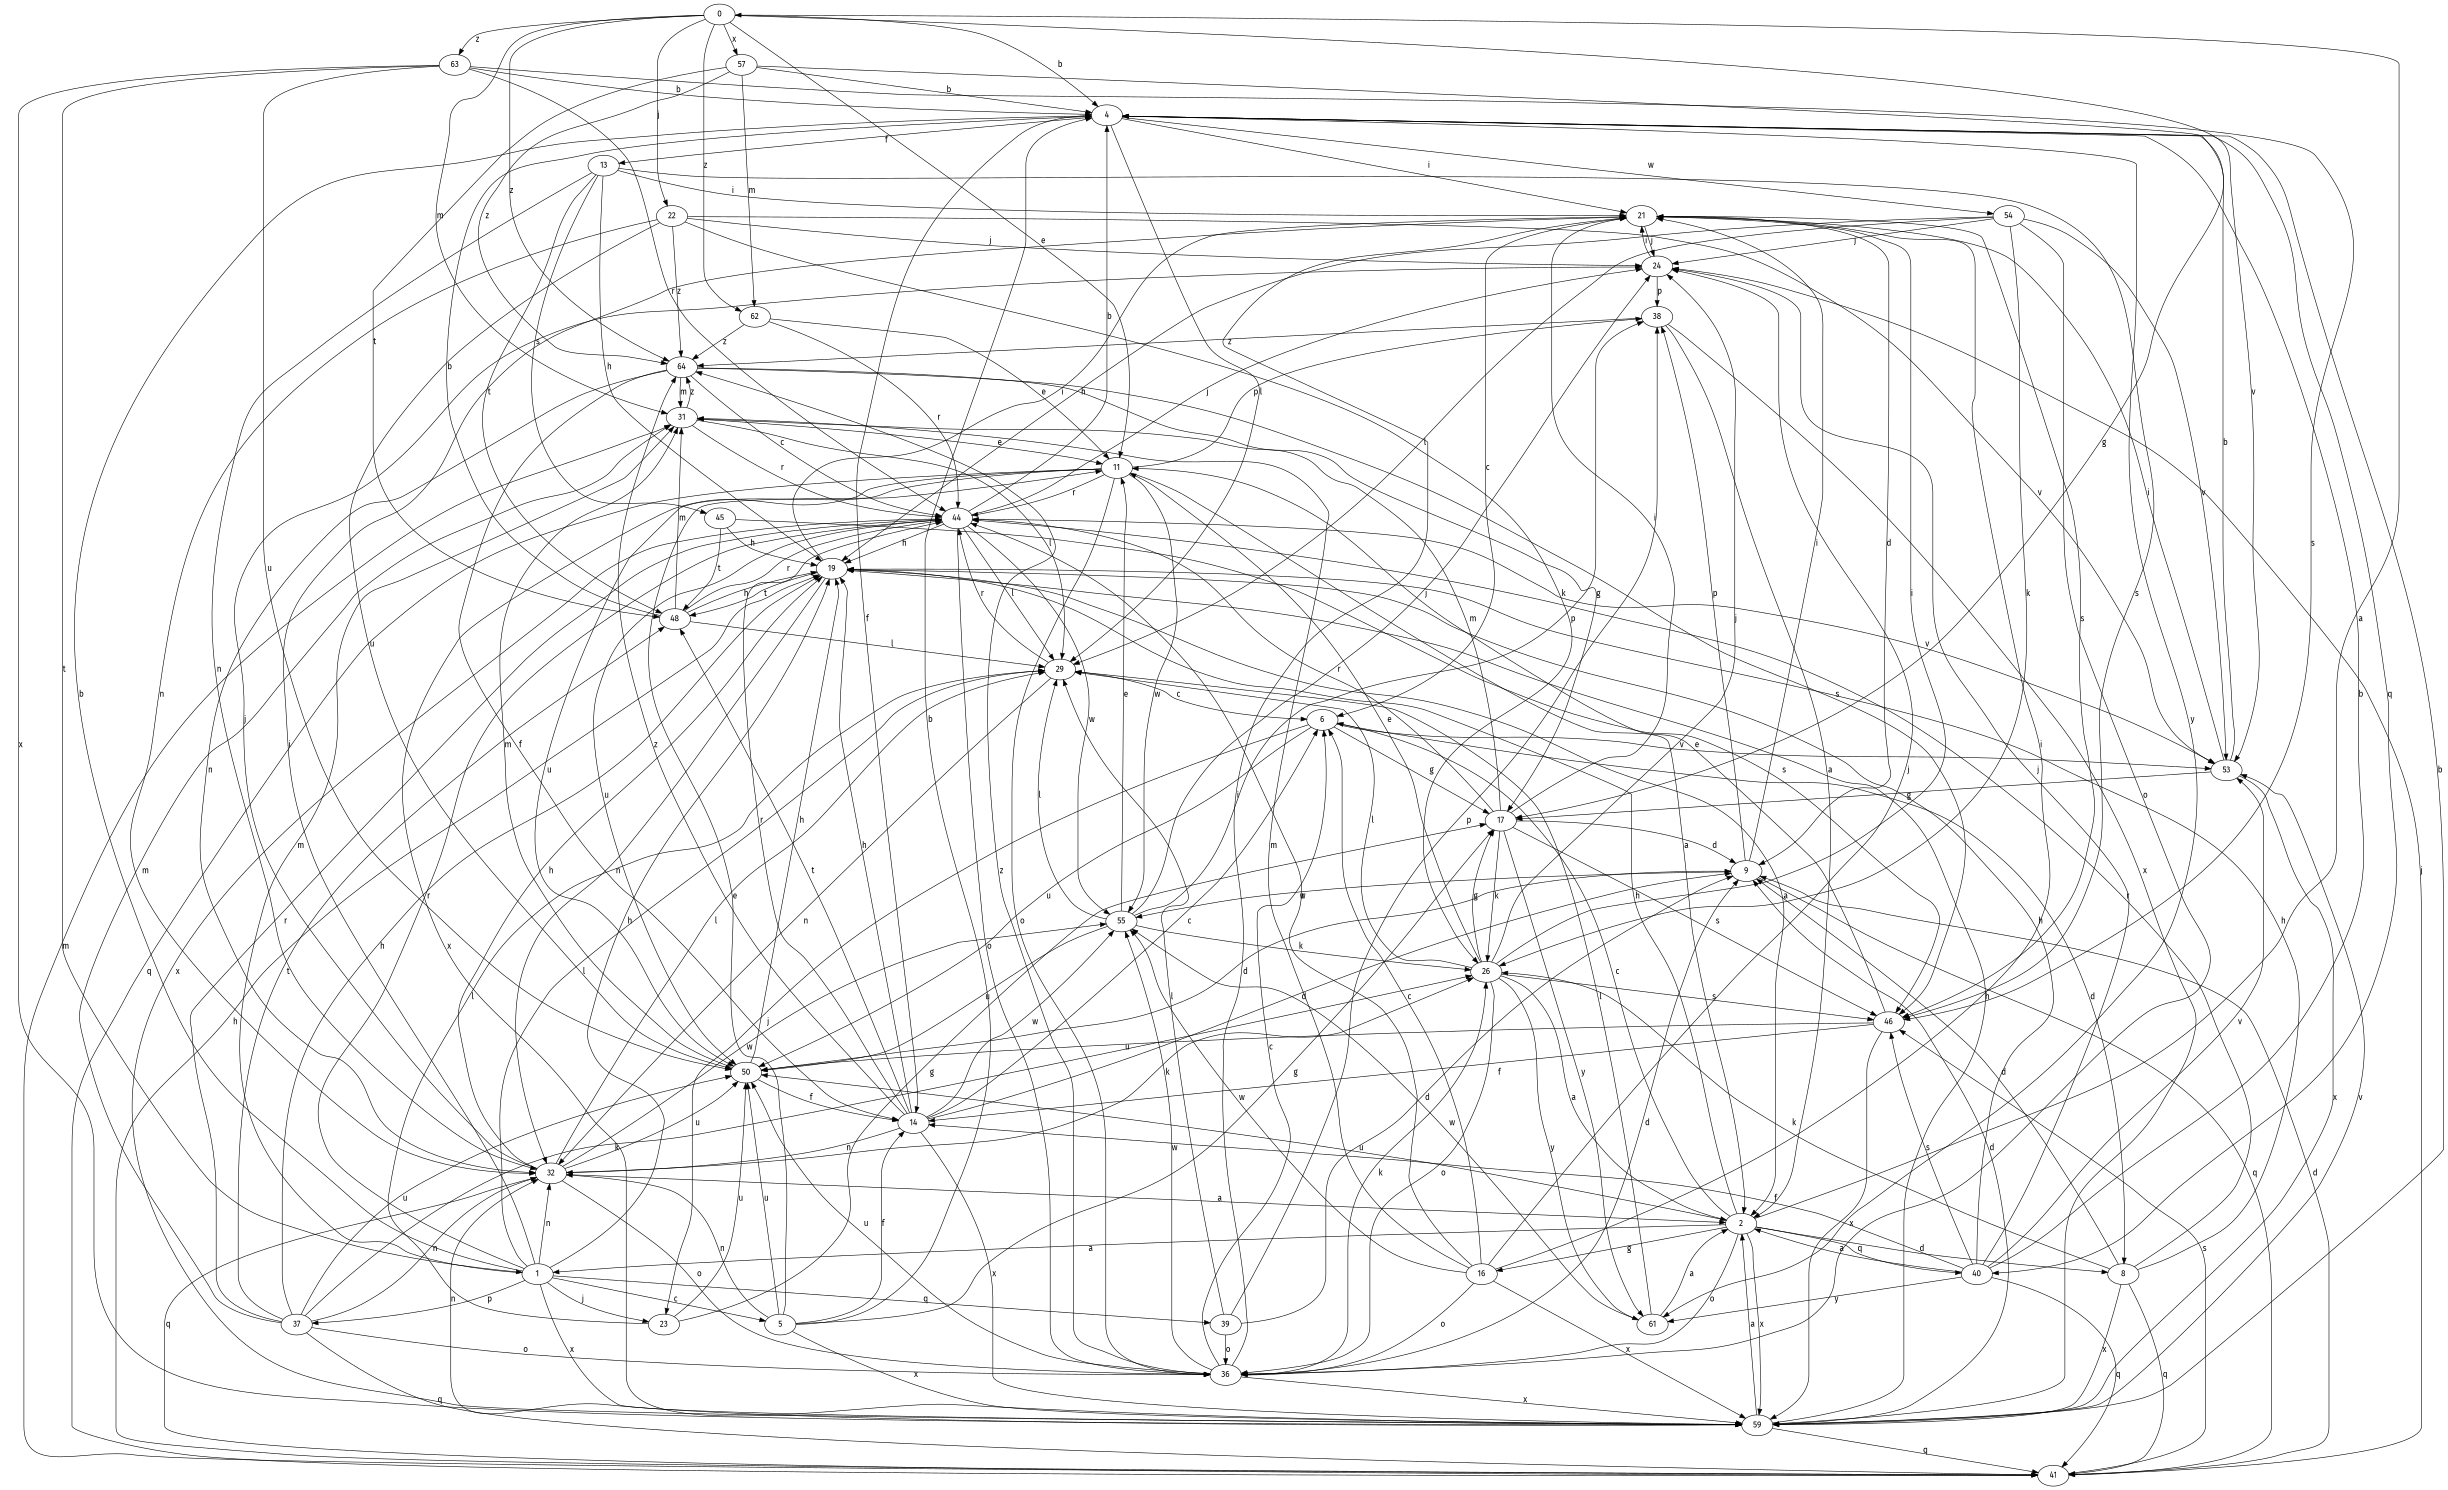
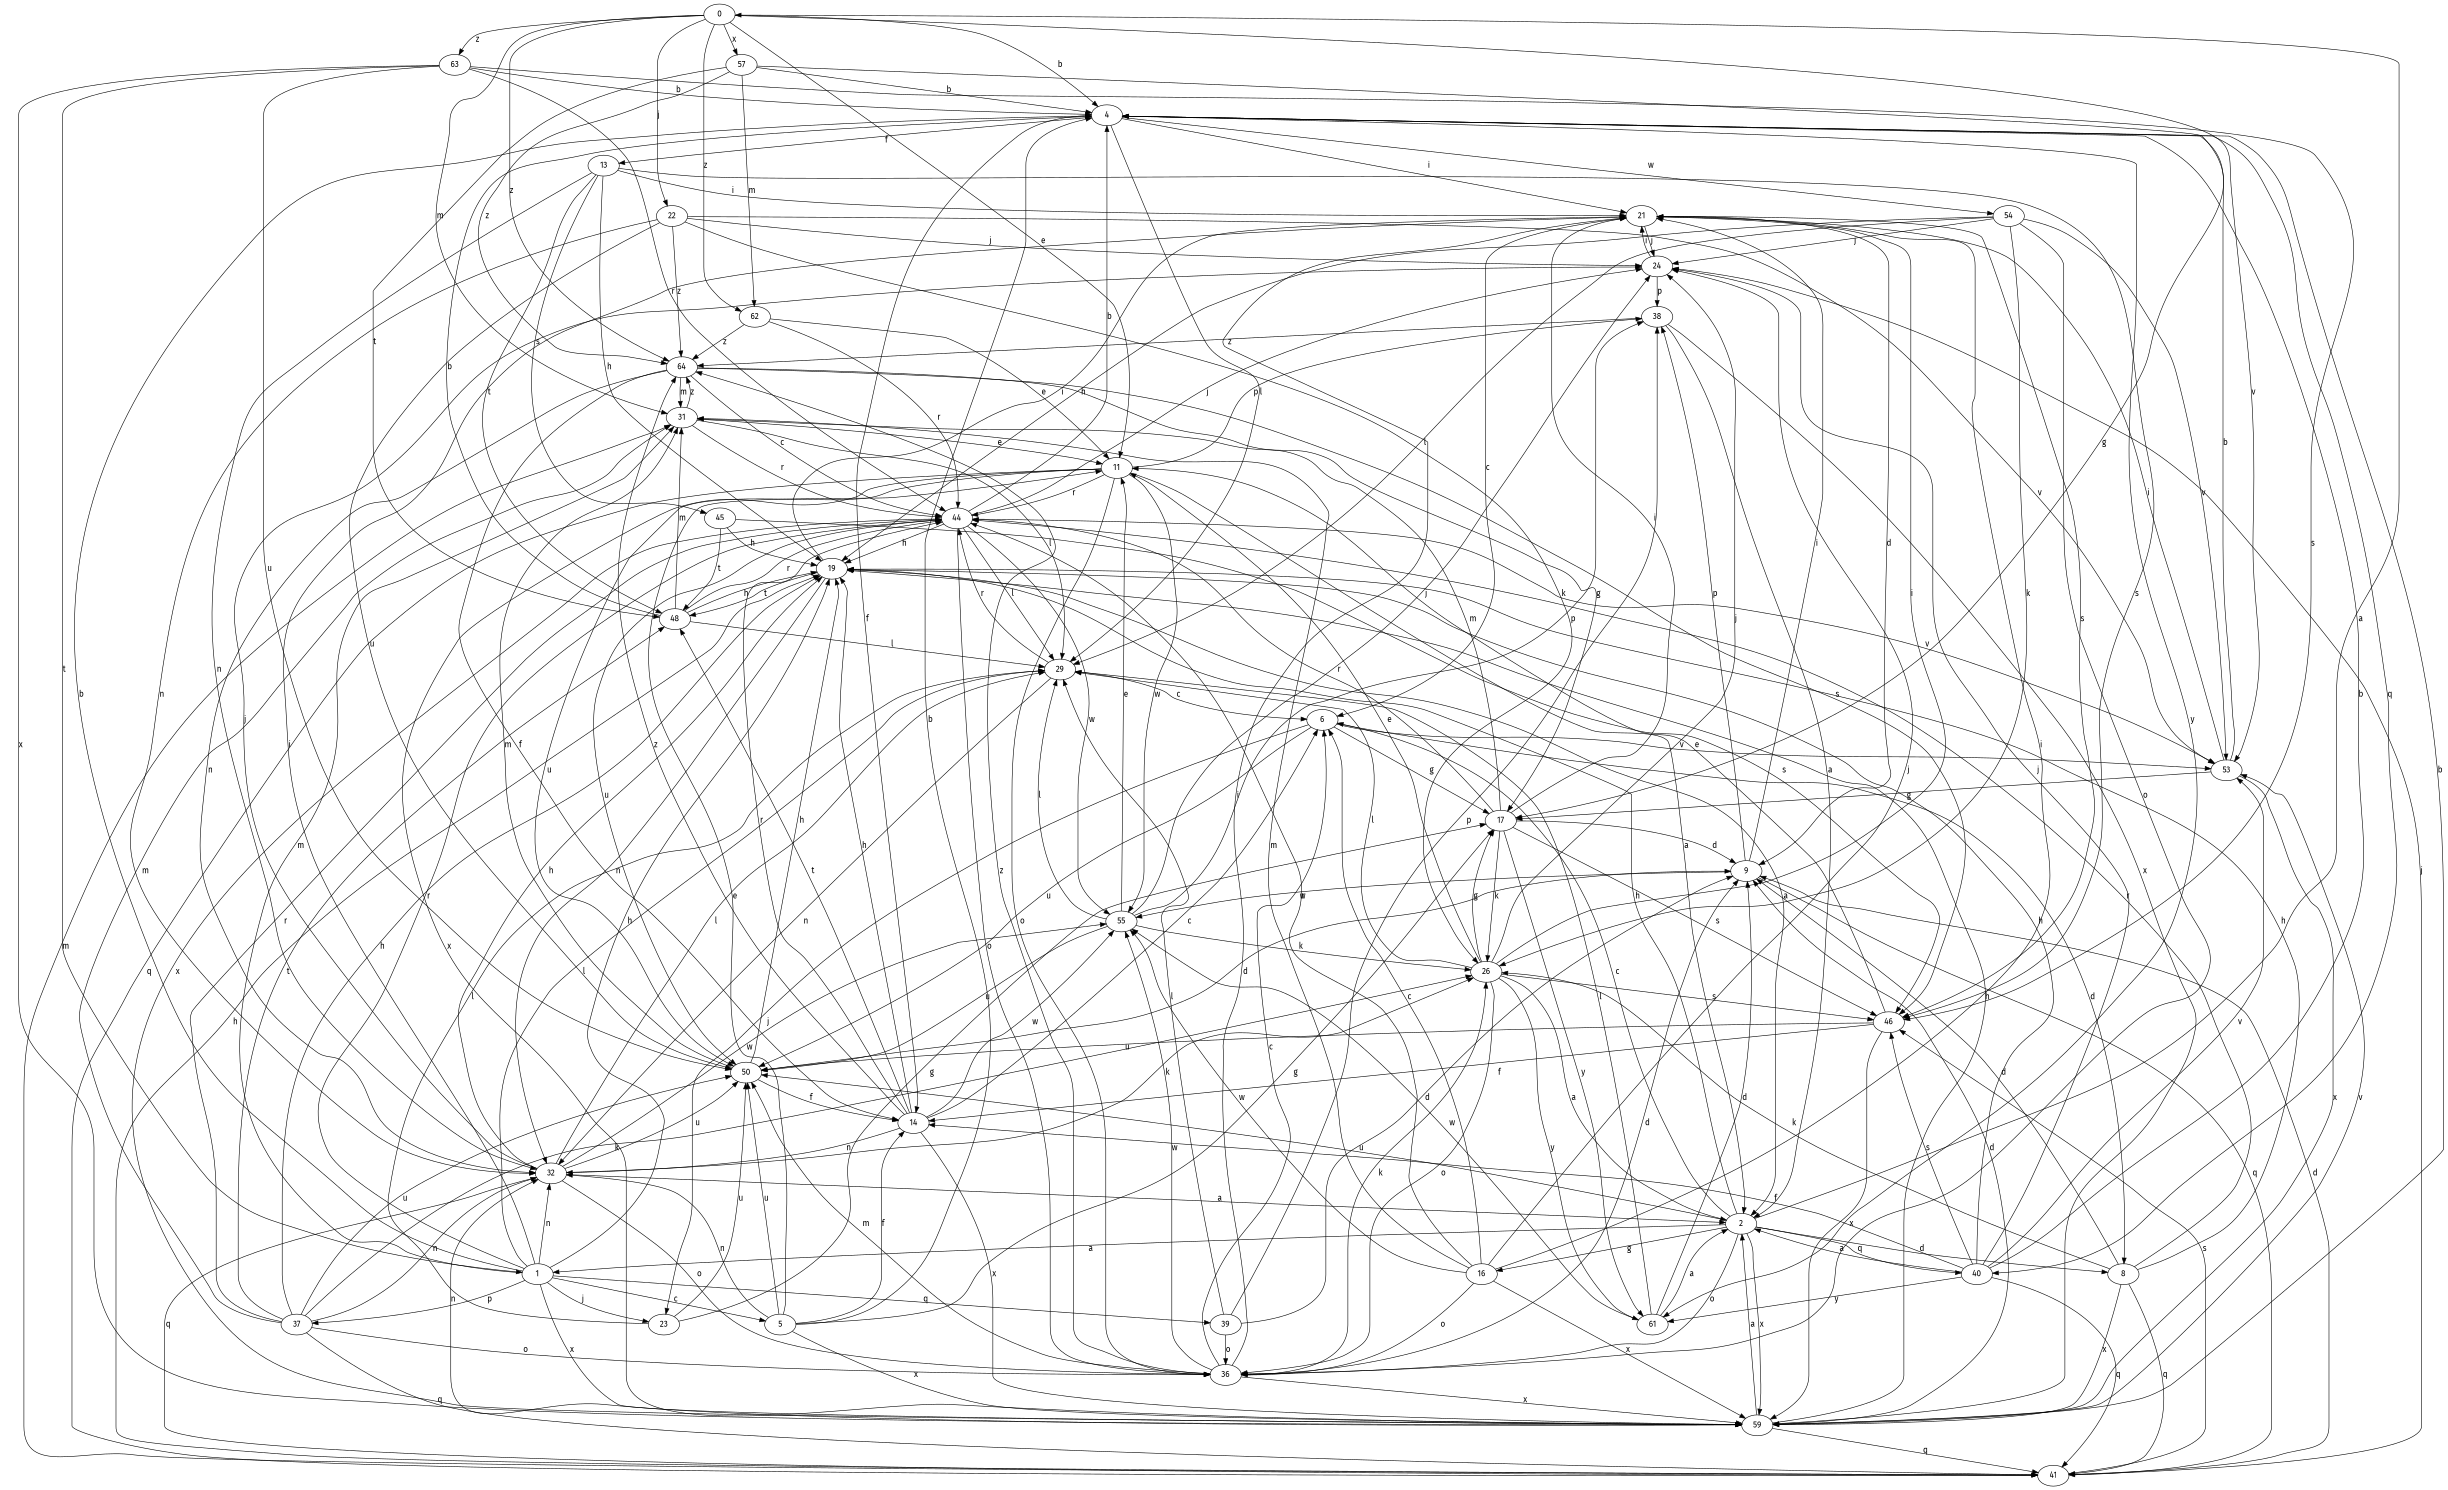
(1323, 985) -> (1739, 1108)
(866, 1224) -> (866, 1224)
